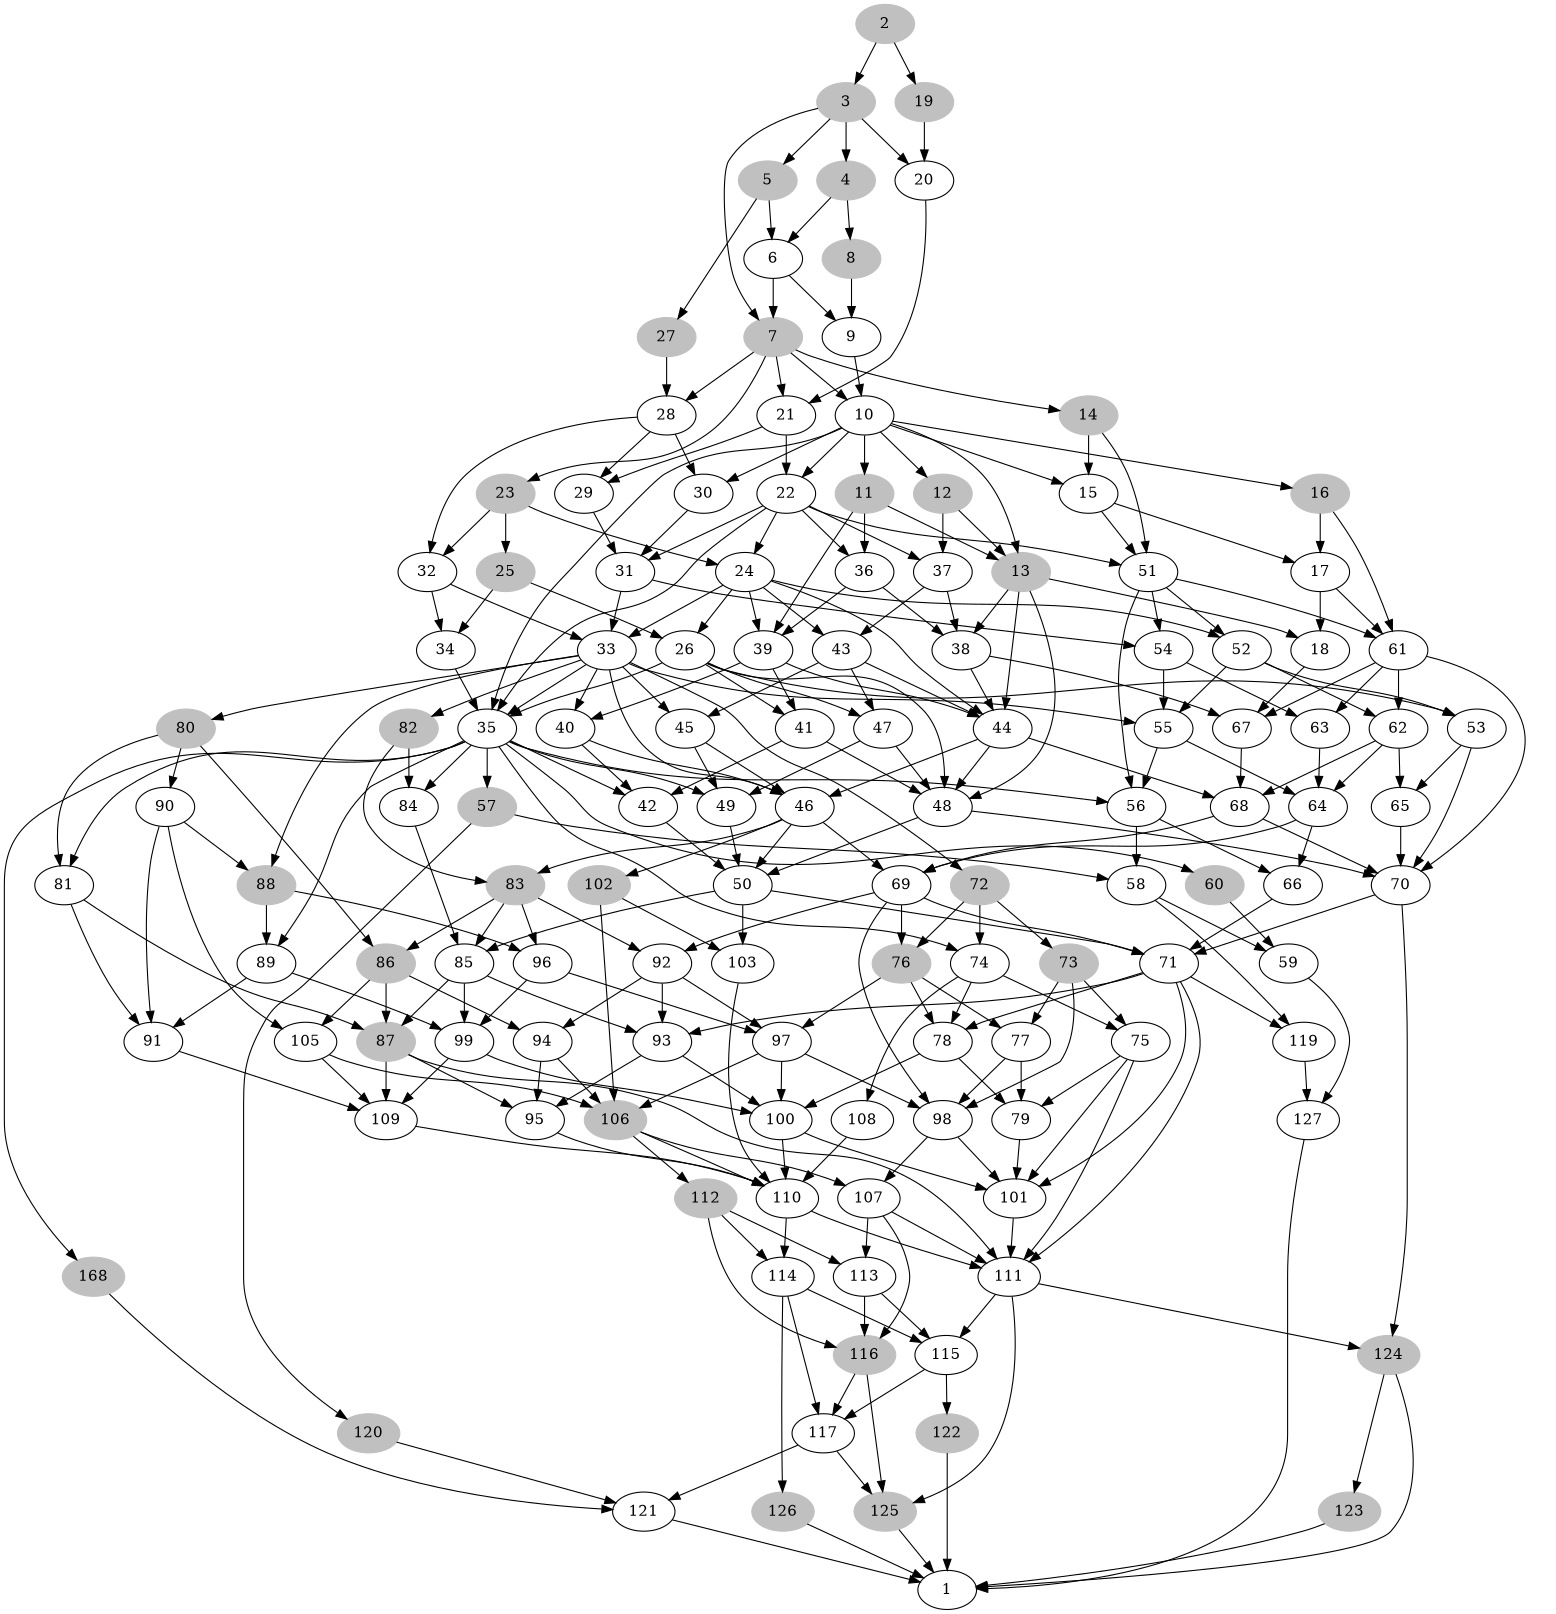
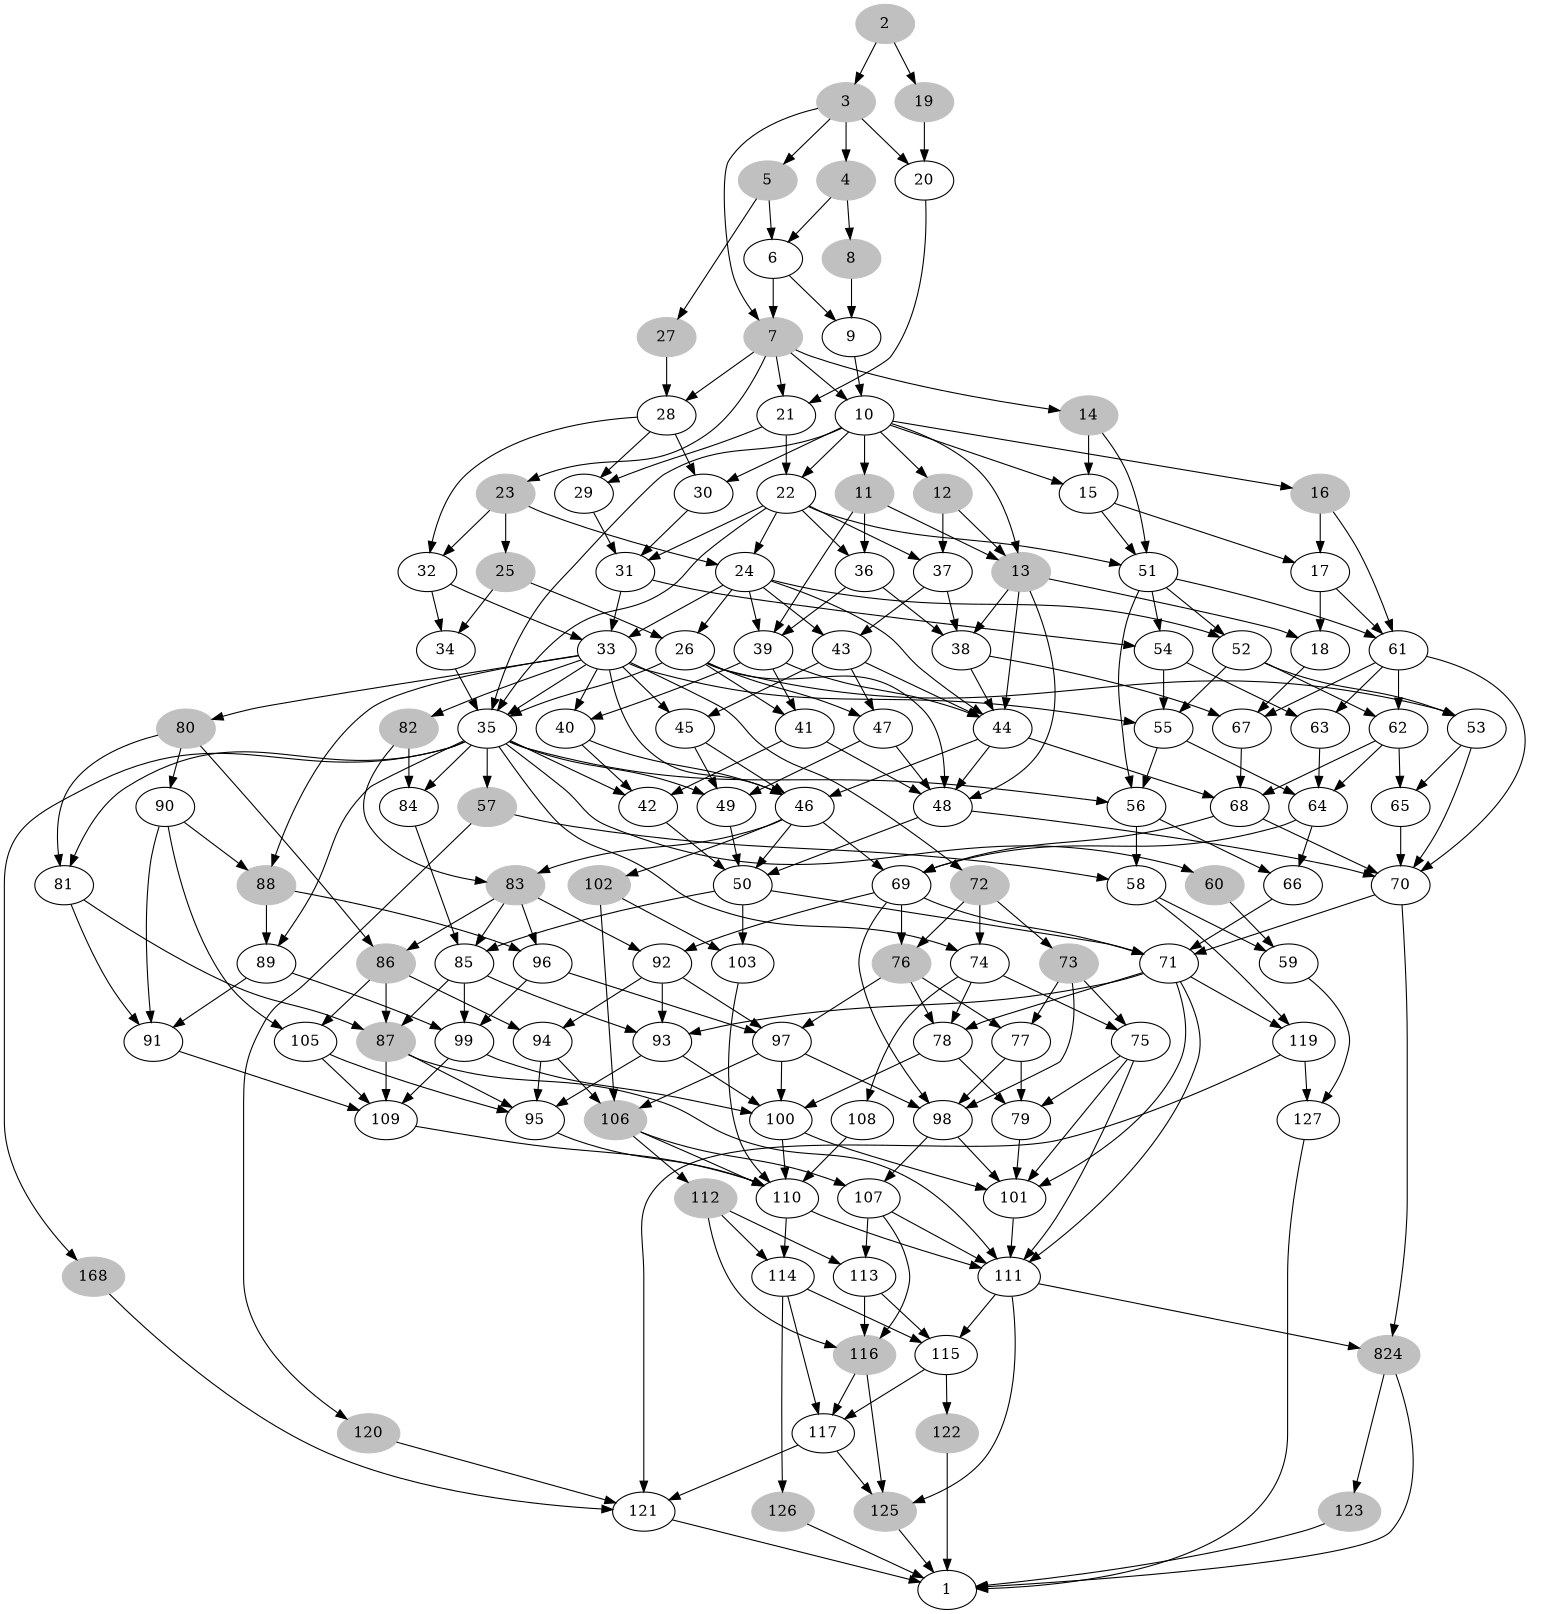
(442, 1080) -> (409, 1083)
none -> (799, 1146)
(1389, 1355) -> (1389, 1355)
